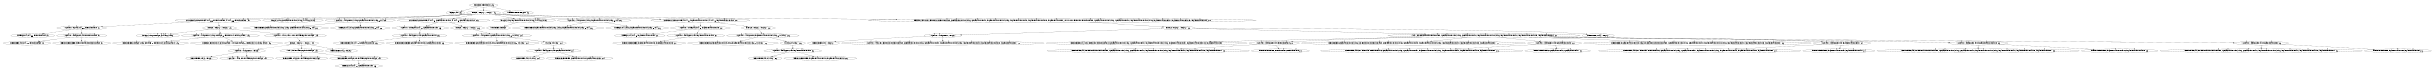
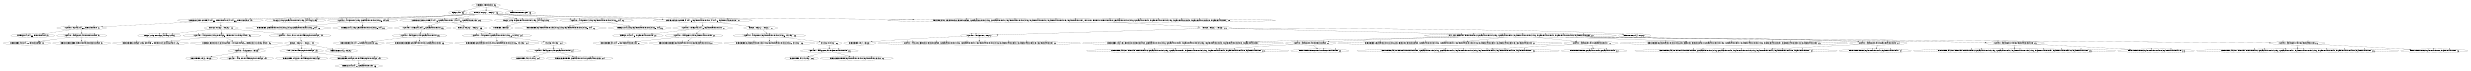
none -> (620, 43)
